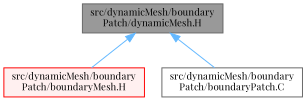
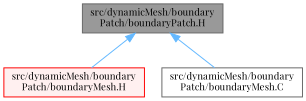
(153, 18) -> (153, 18)
(232, 82) -> (232, 82)
